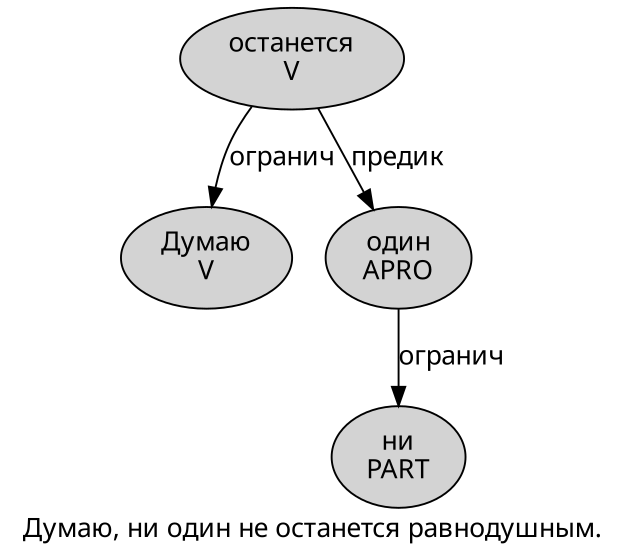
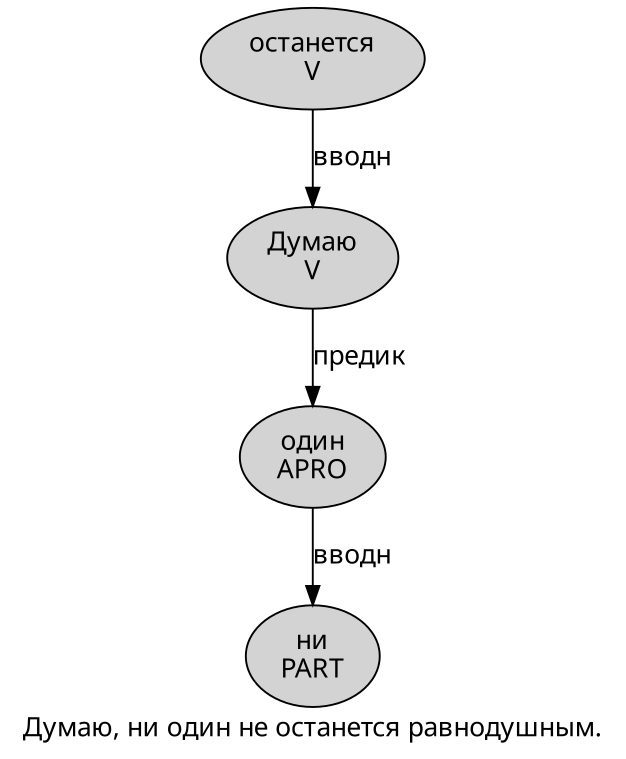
(341, 150) -> (313, 348)
(283, 158) -> (353, 158)
(452, 357) -> (353, 557)
